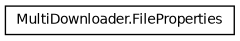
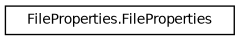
(120, 20) -> (120, 20)
